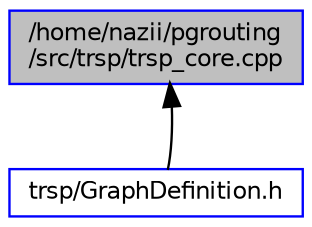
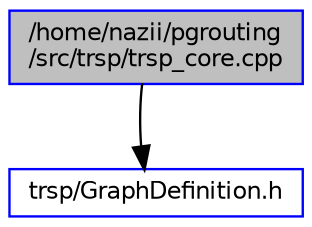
(172, 139) -> (140, 115)
